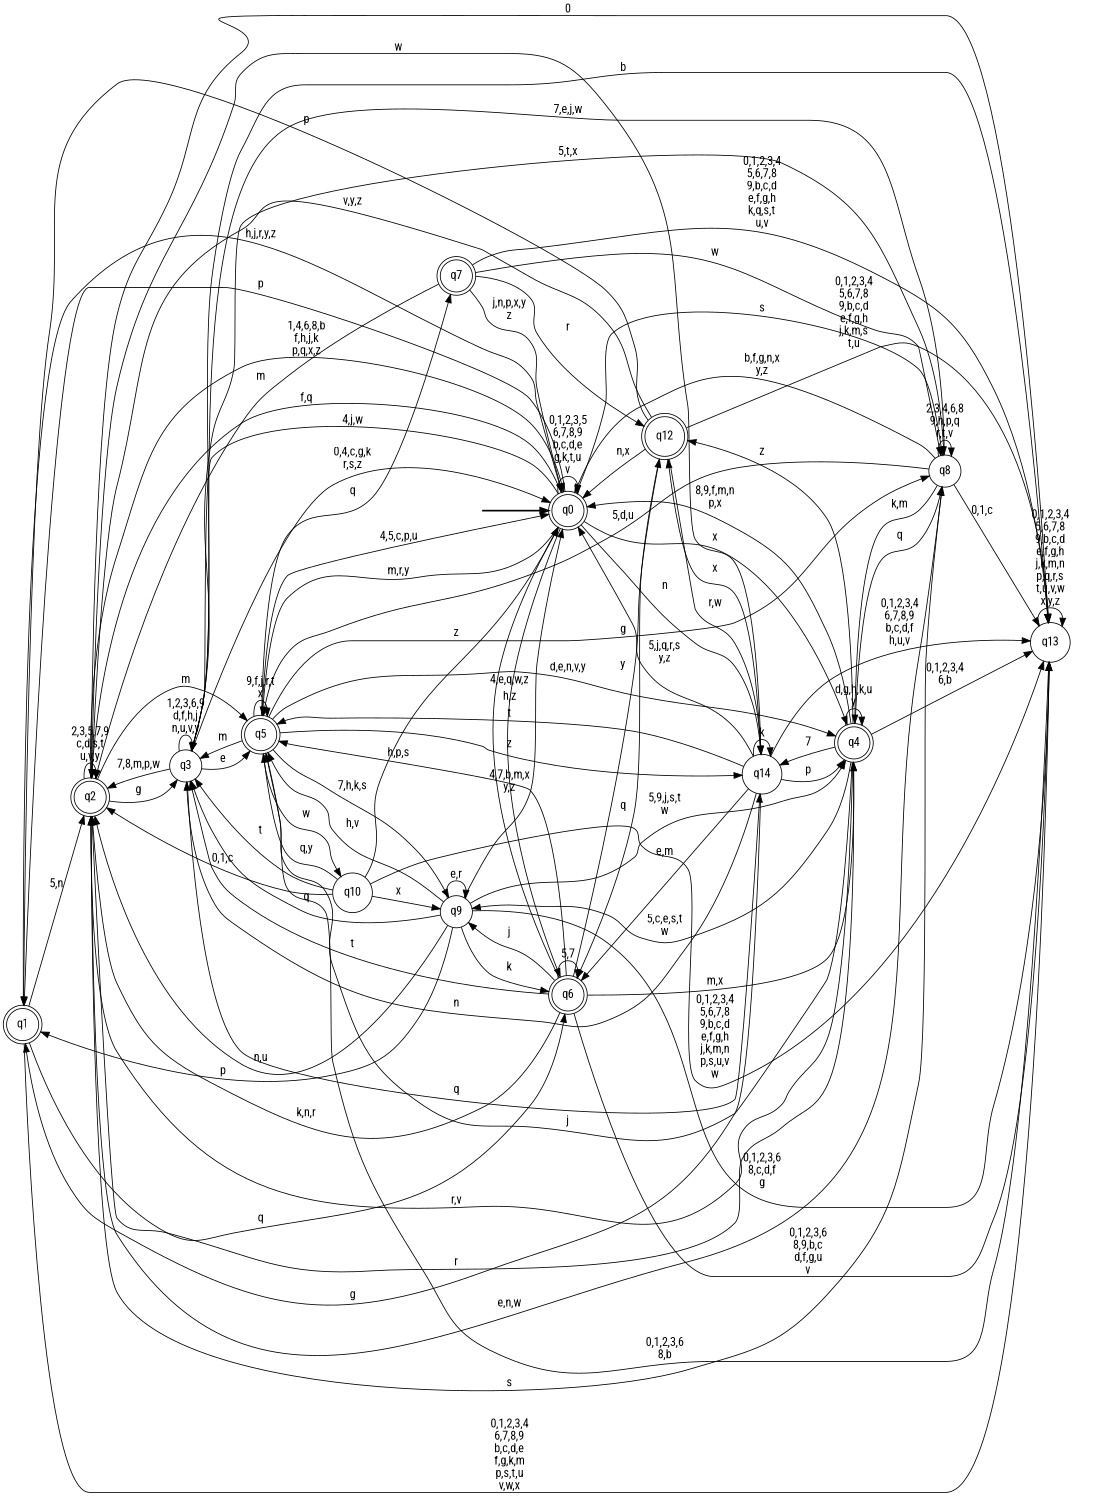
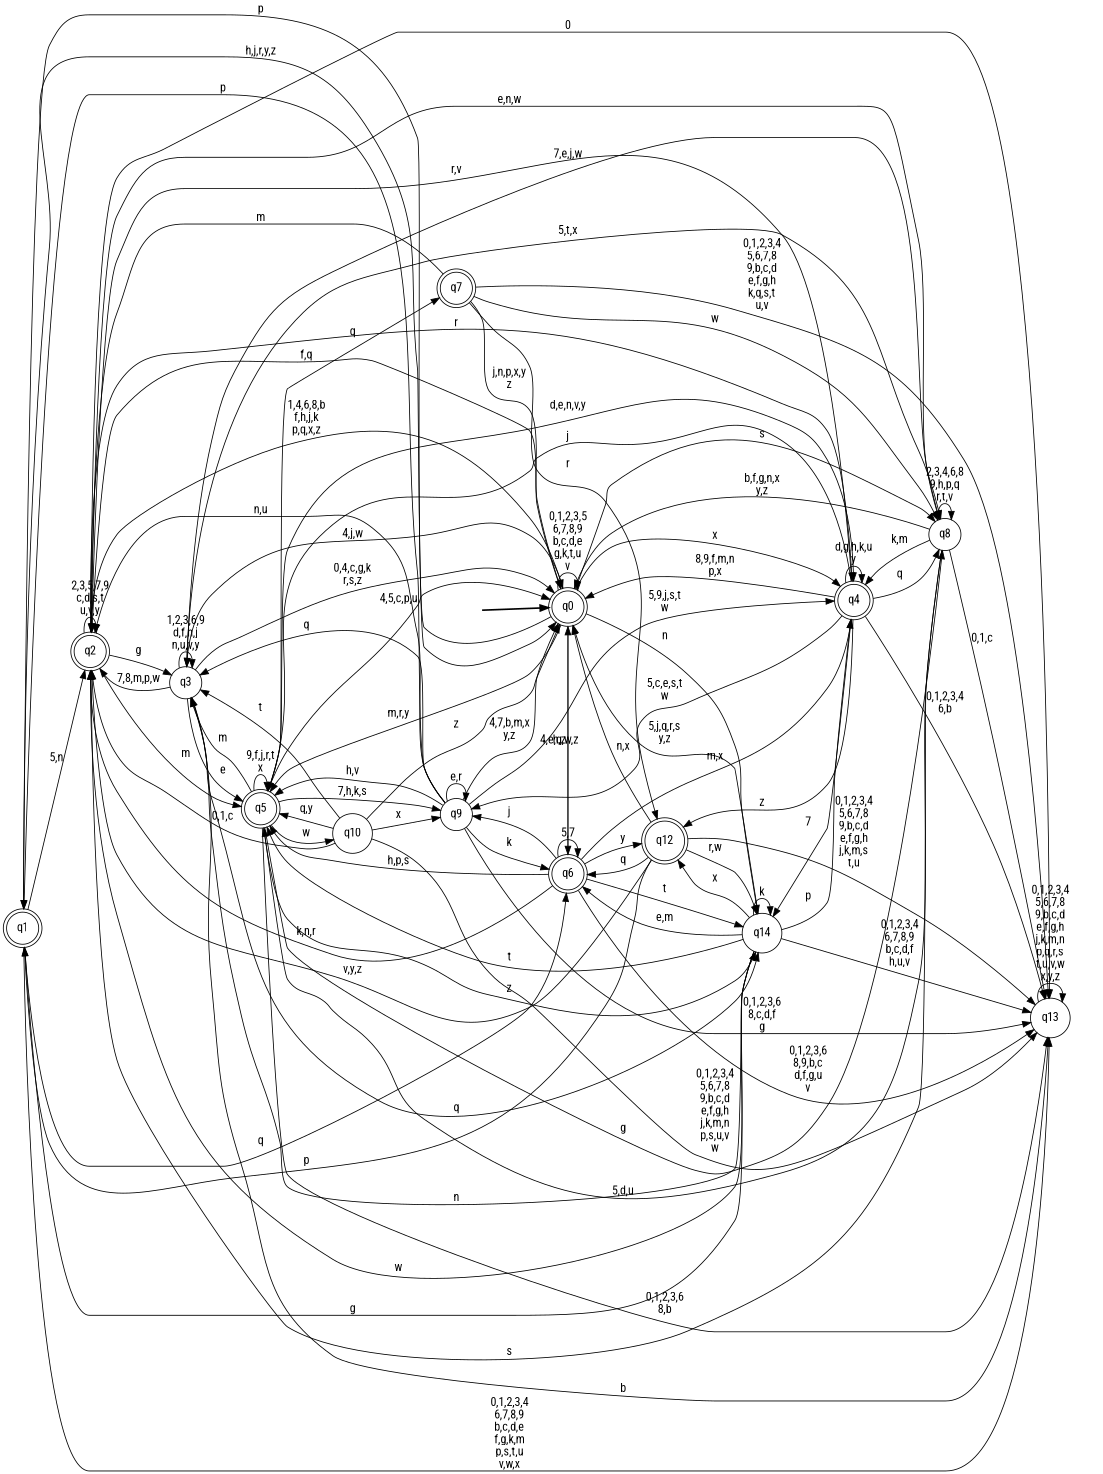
(339, 952) -> (661, 901)
